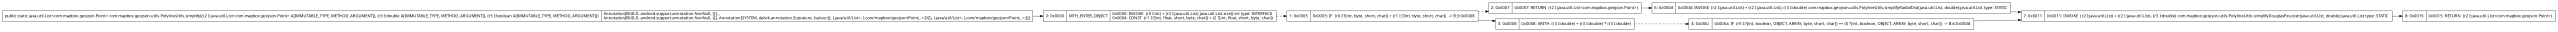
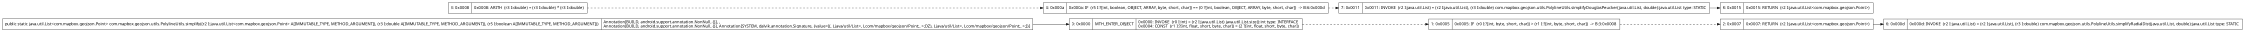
(2014, 12) -> none
(1485, 21) -> none
(1996, 21) -> (1332, 8)
